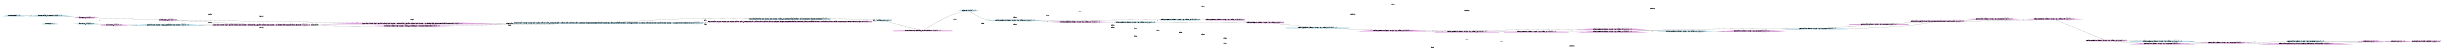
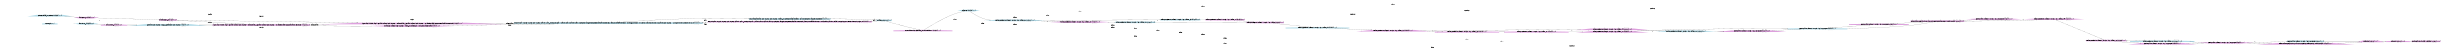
(14, 16) -> none
